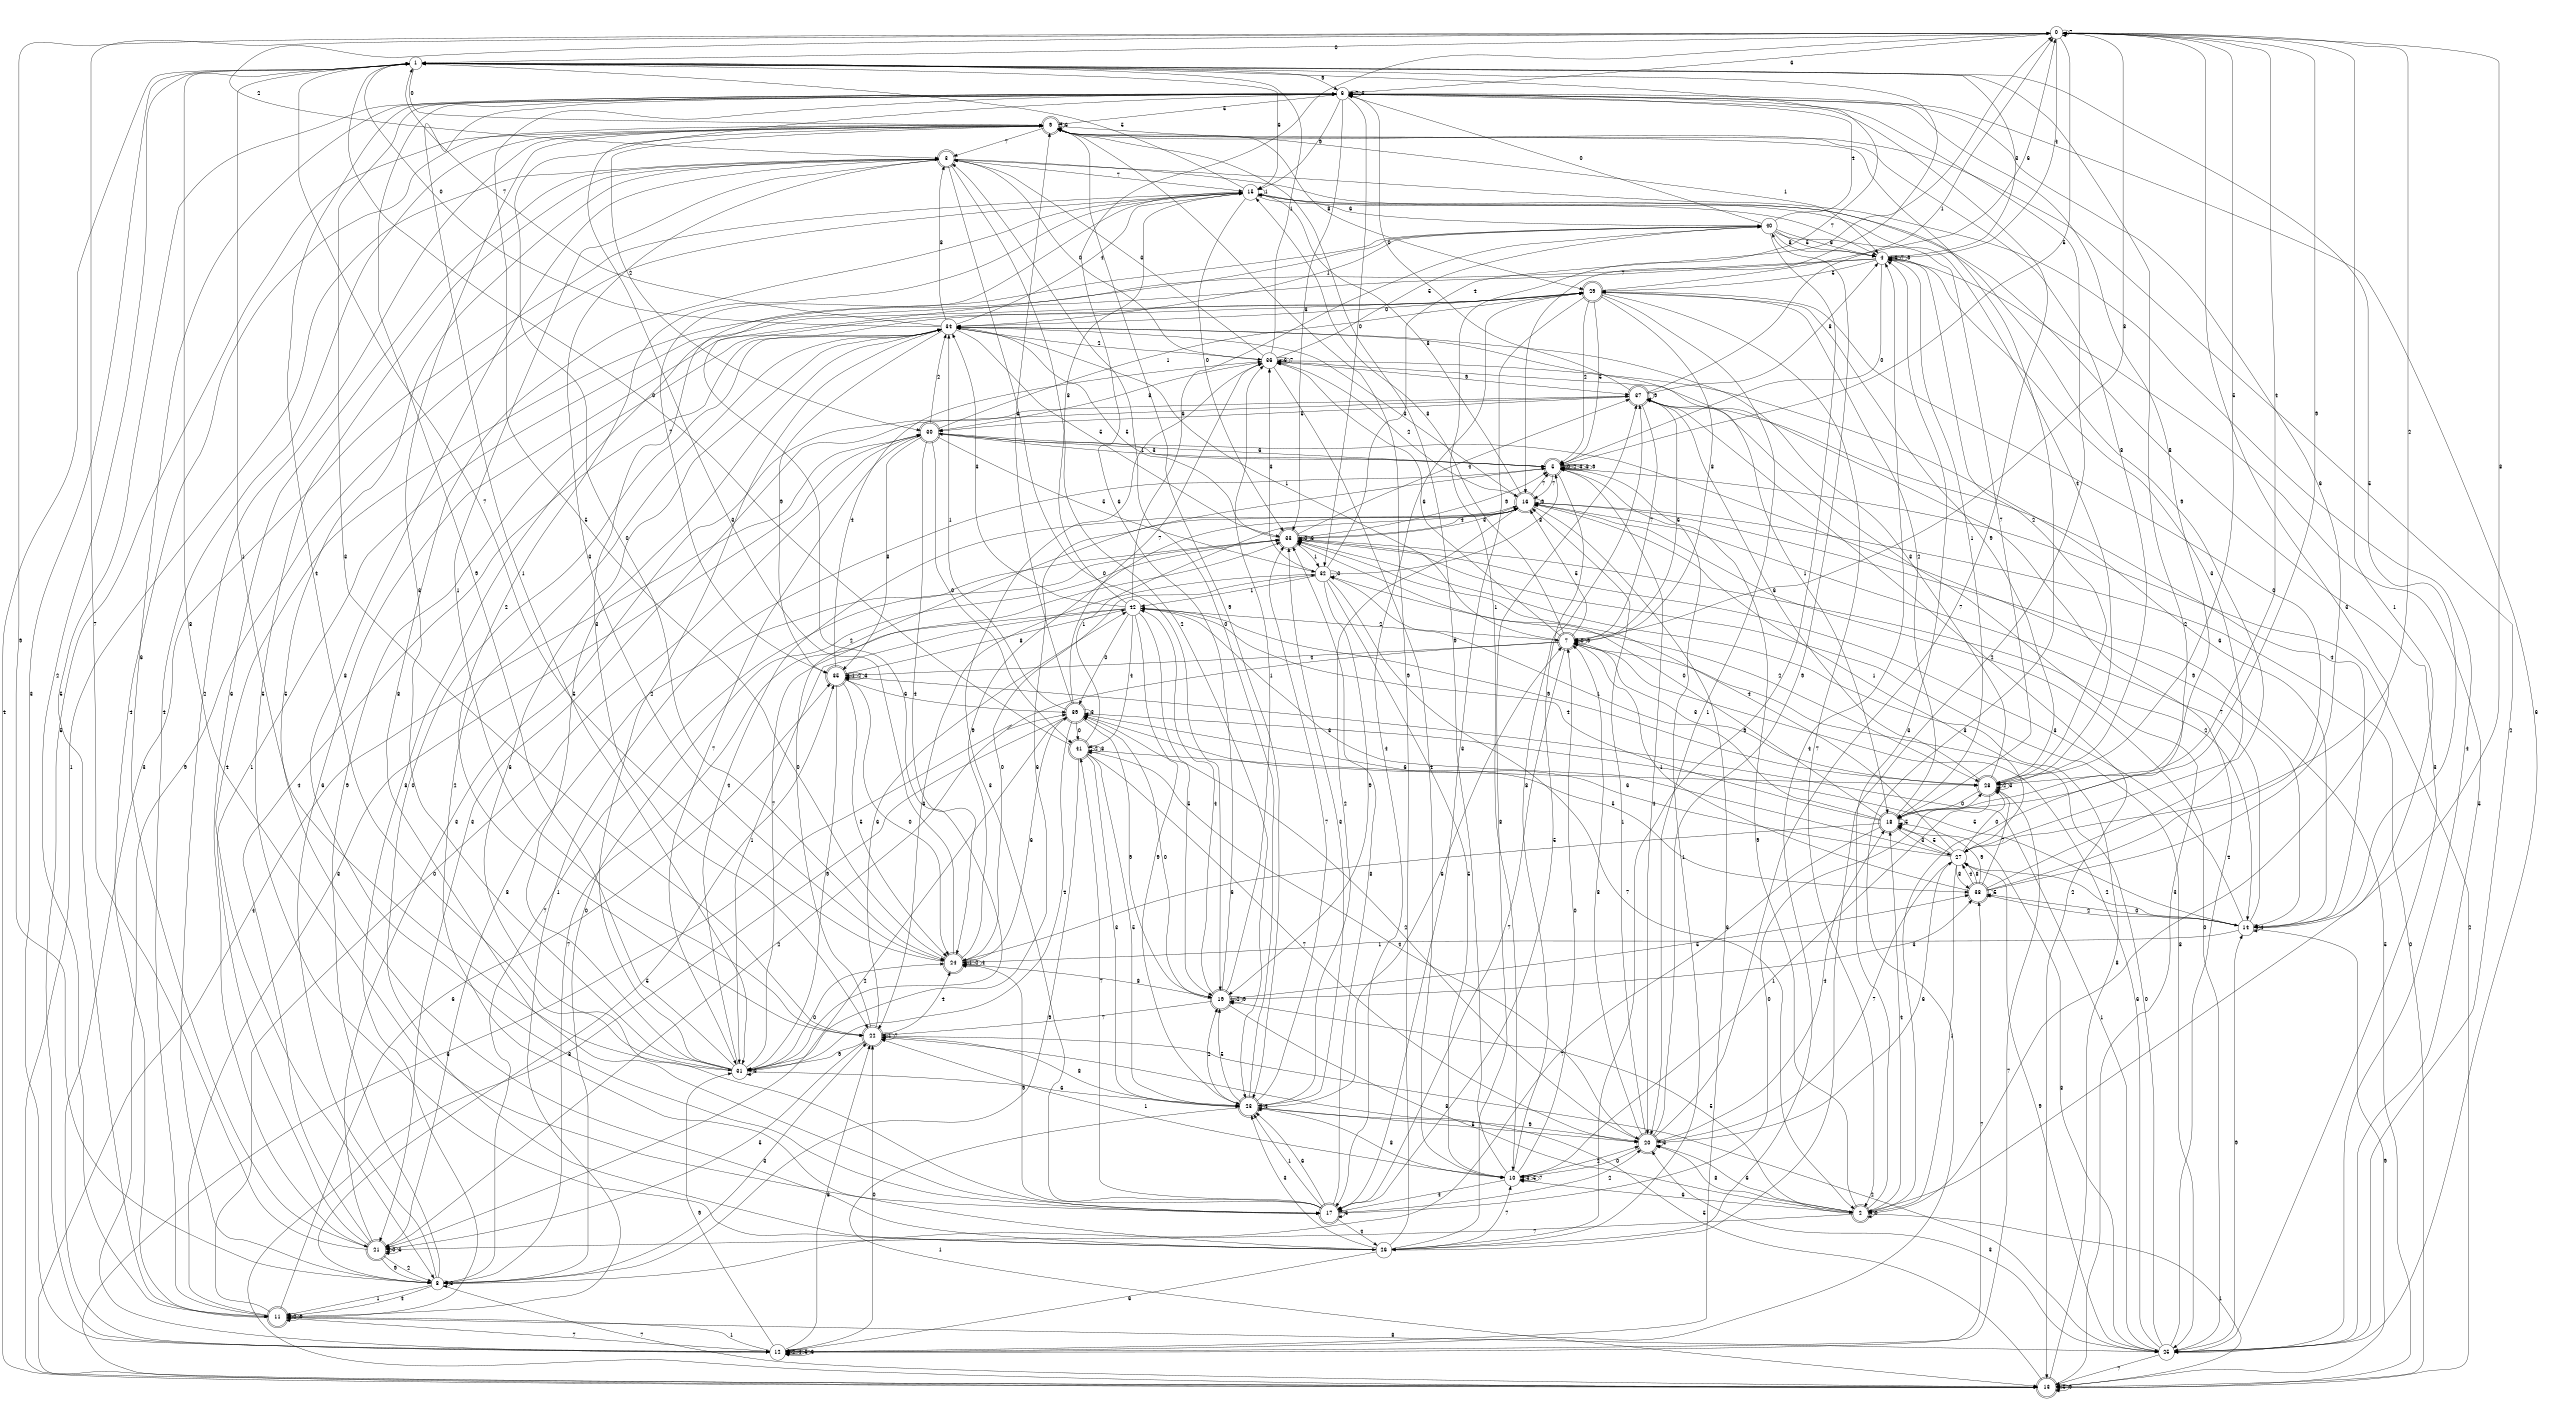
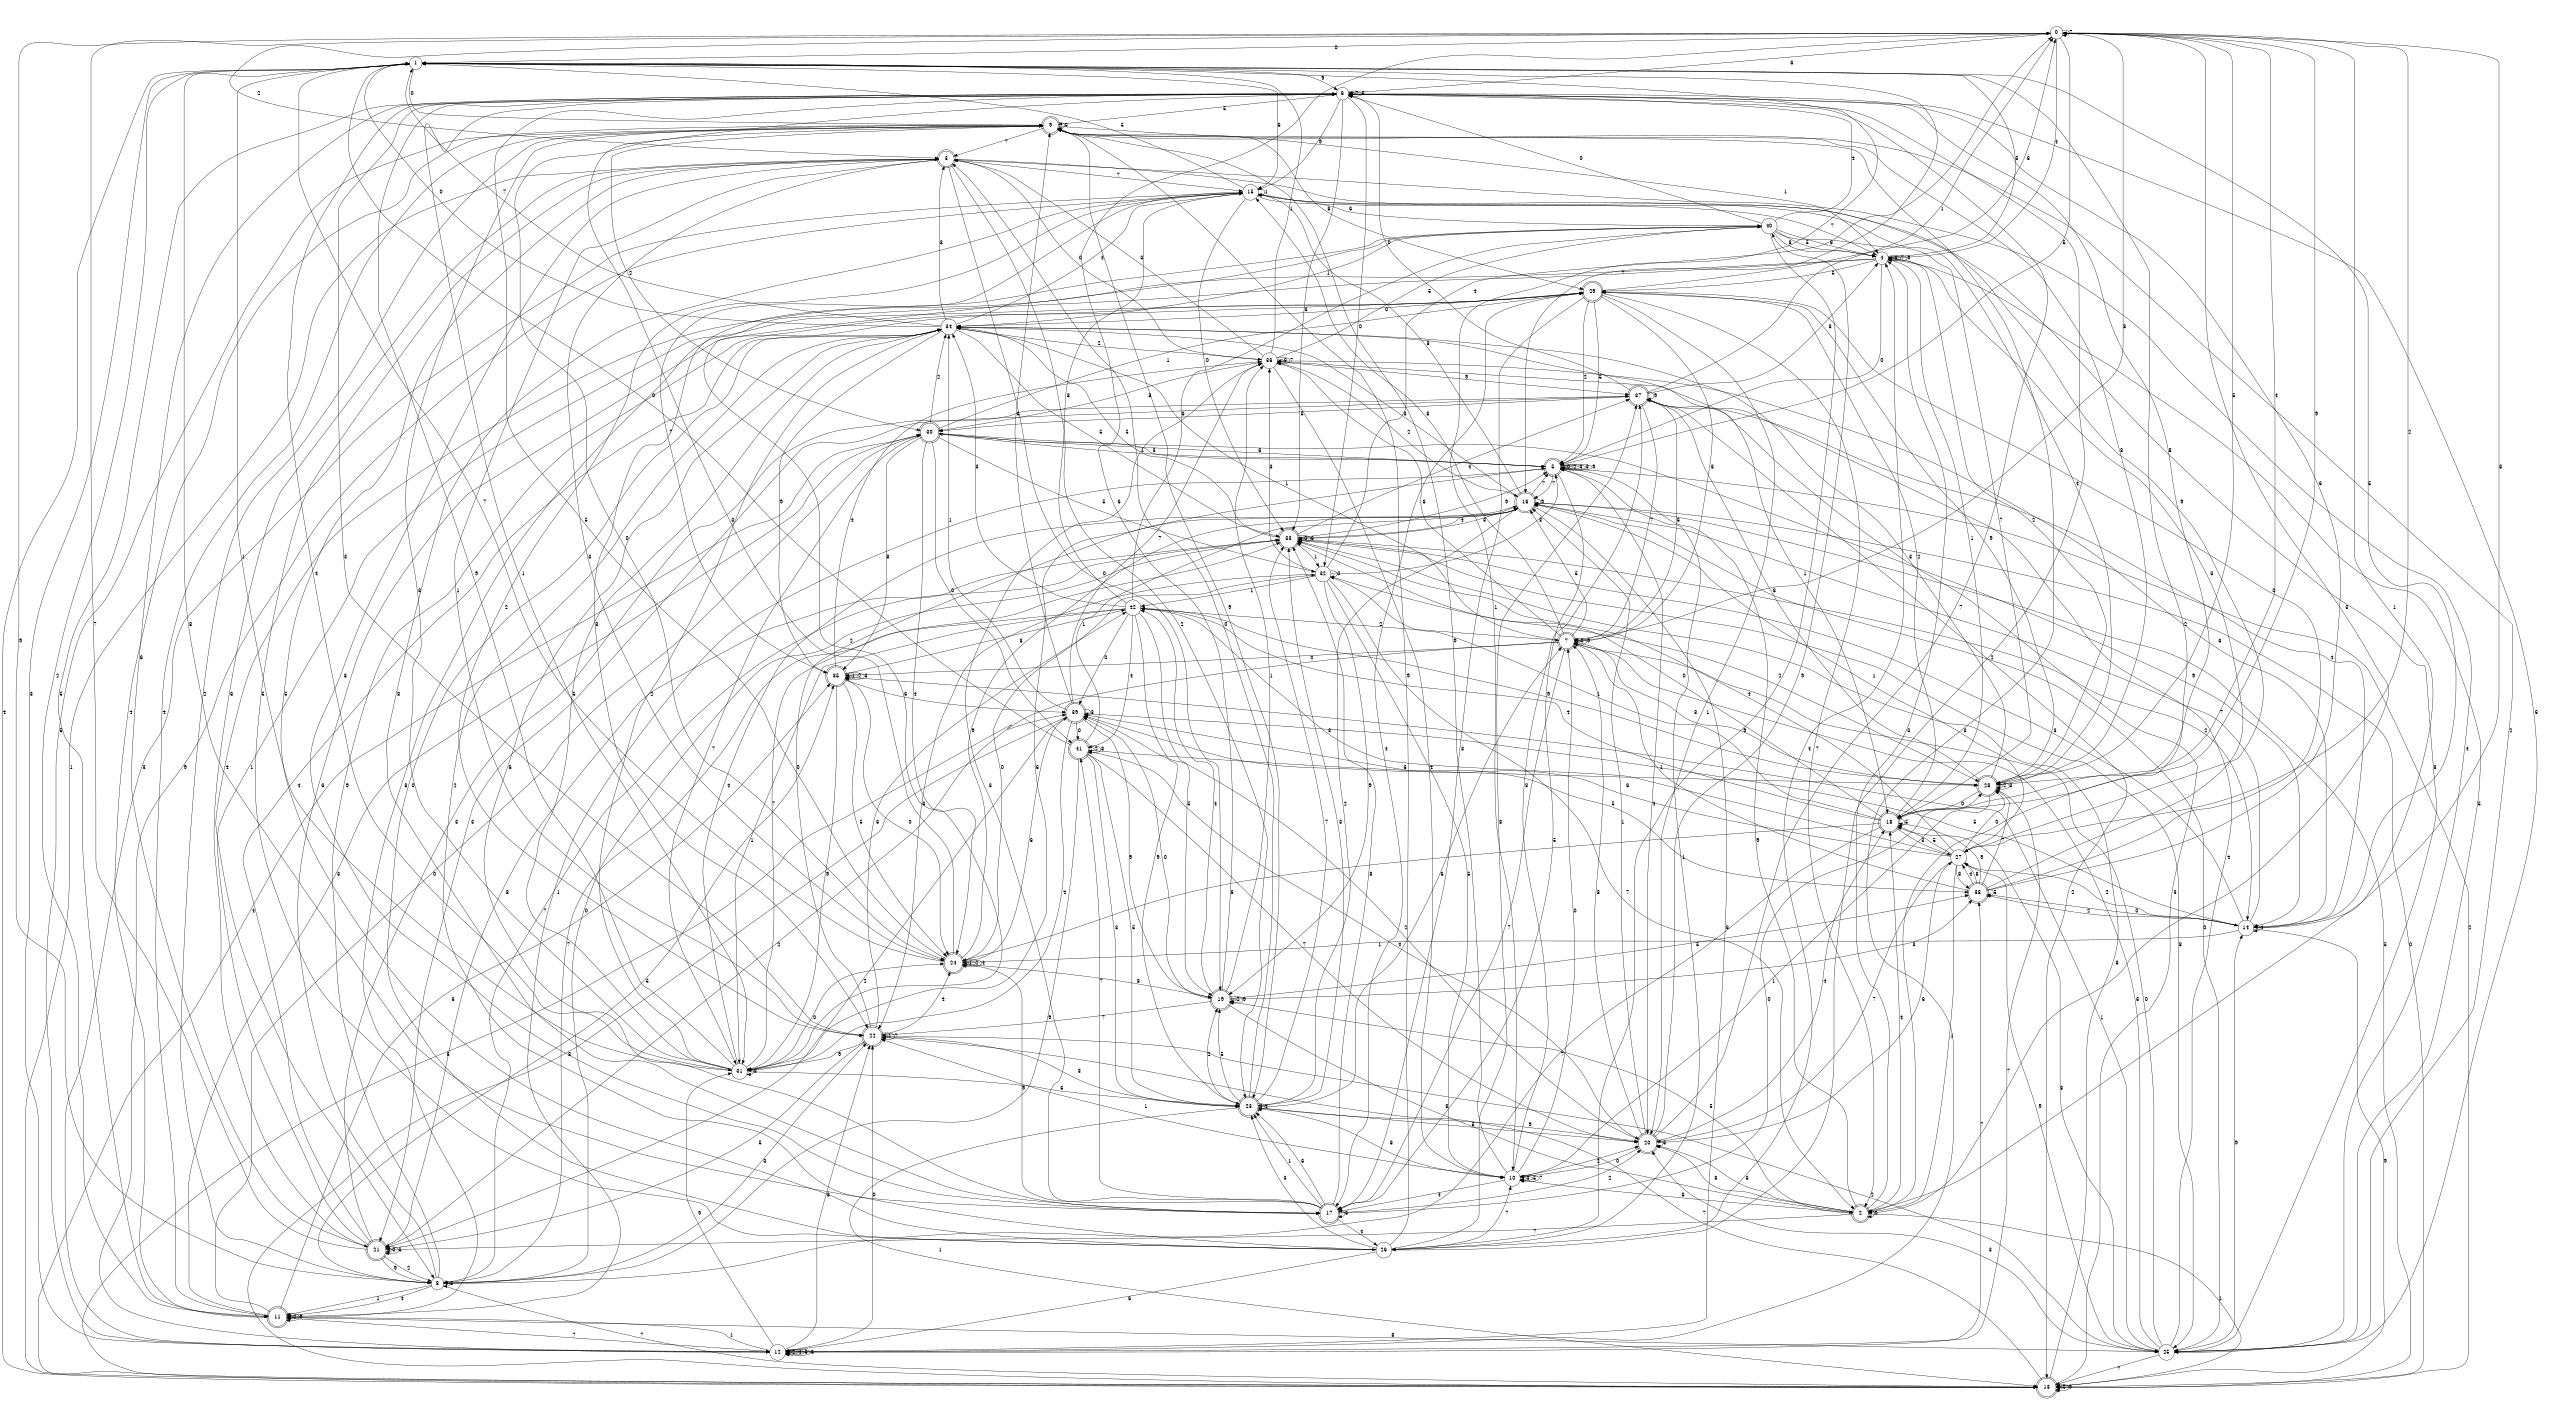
(1704, 1214) -> (1704, 1214)
